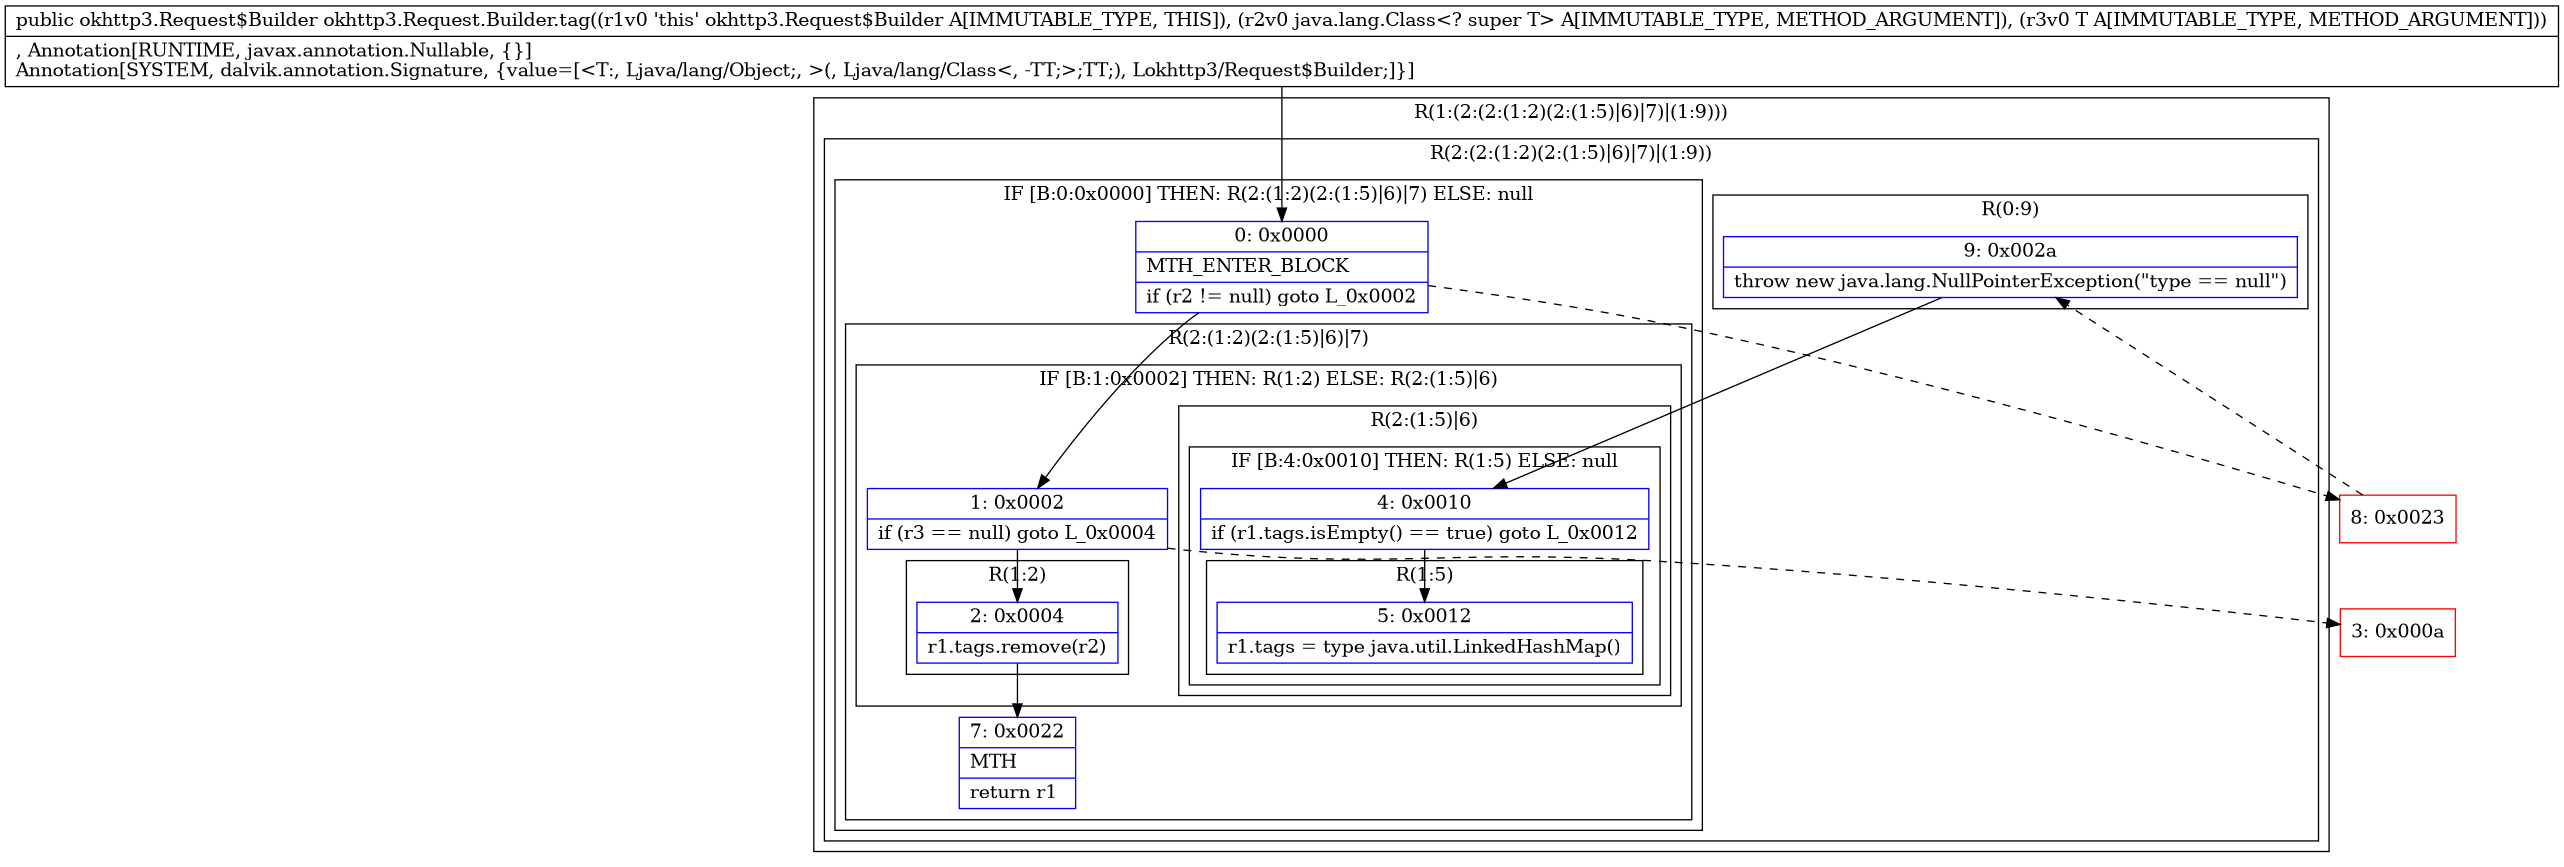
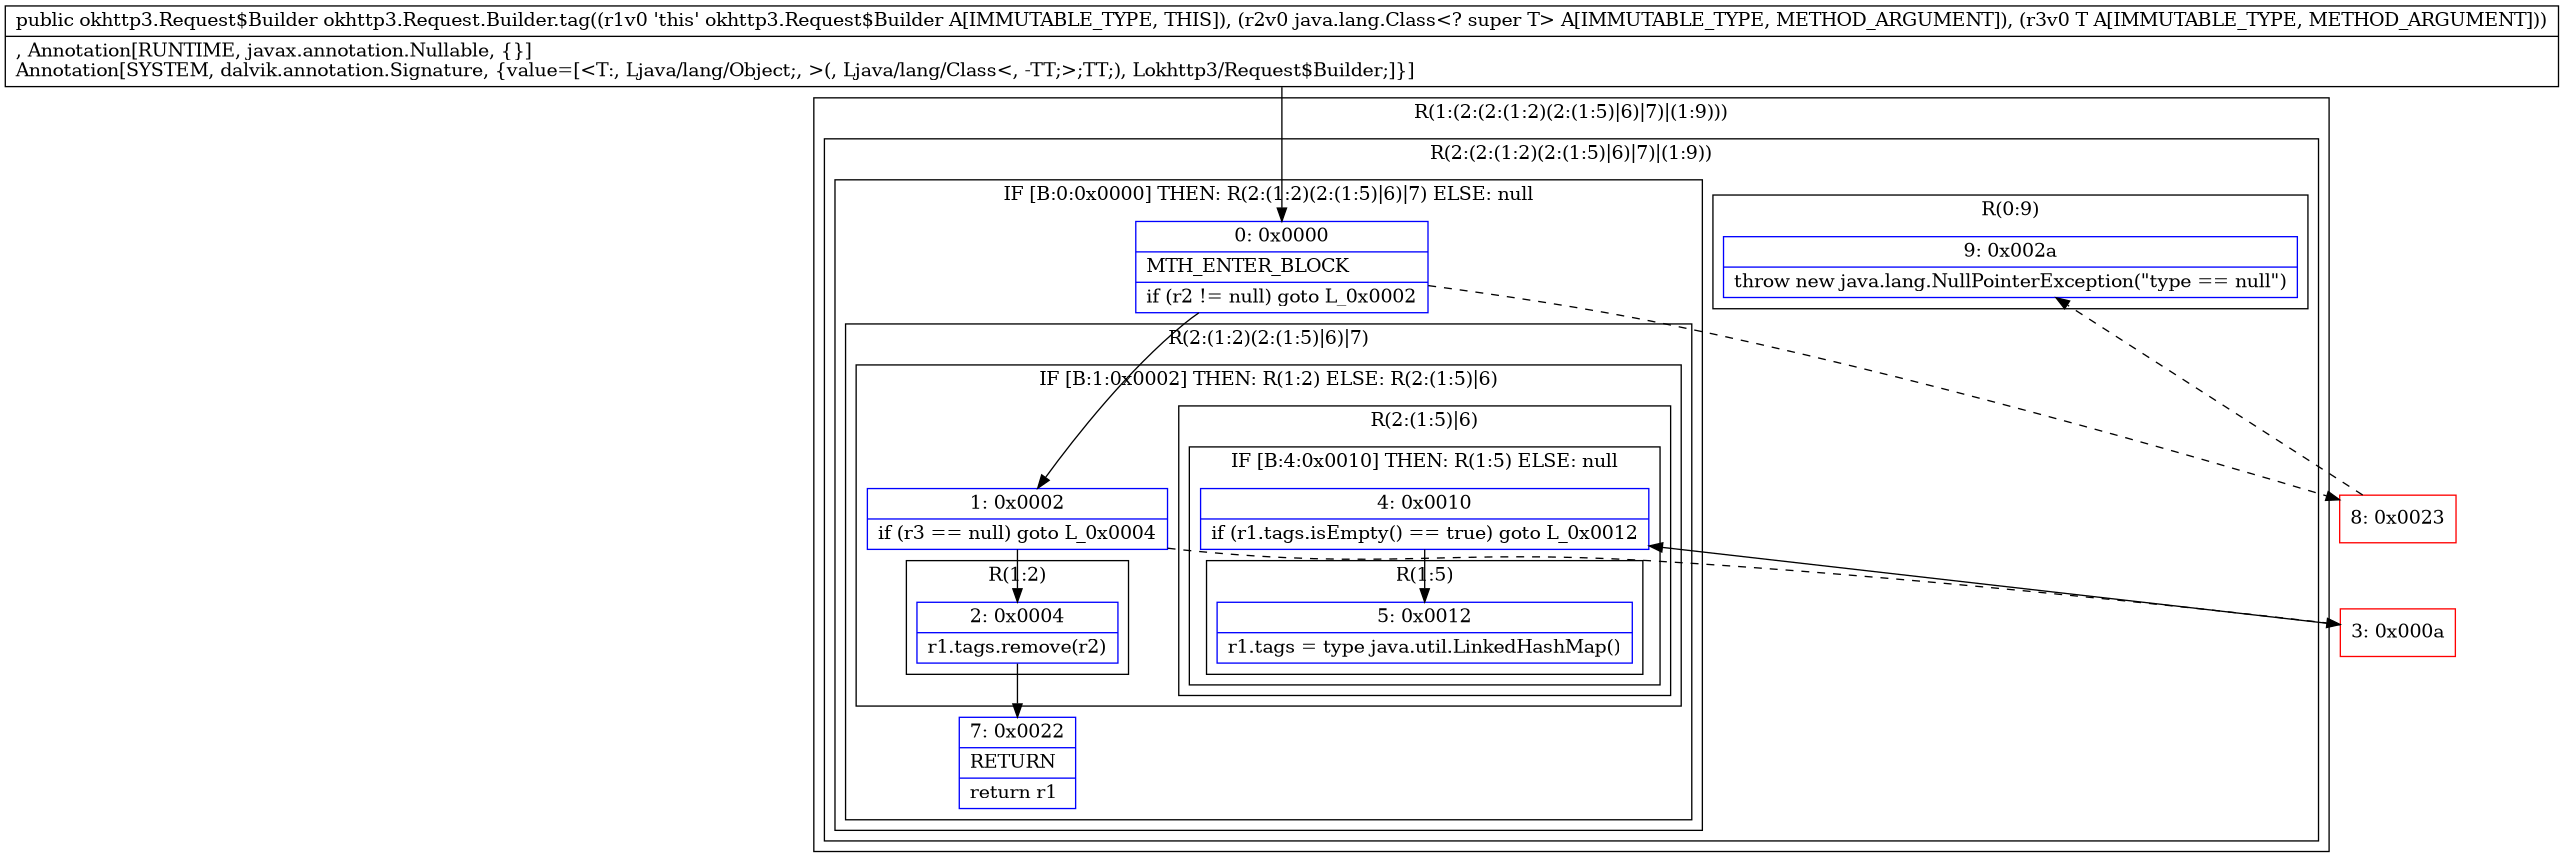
(1724, 390) -> (2001, 586)
(994, 762) -> (1013, 762)
